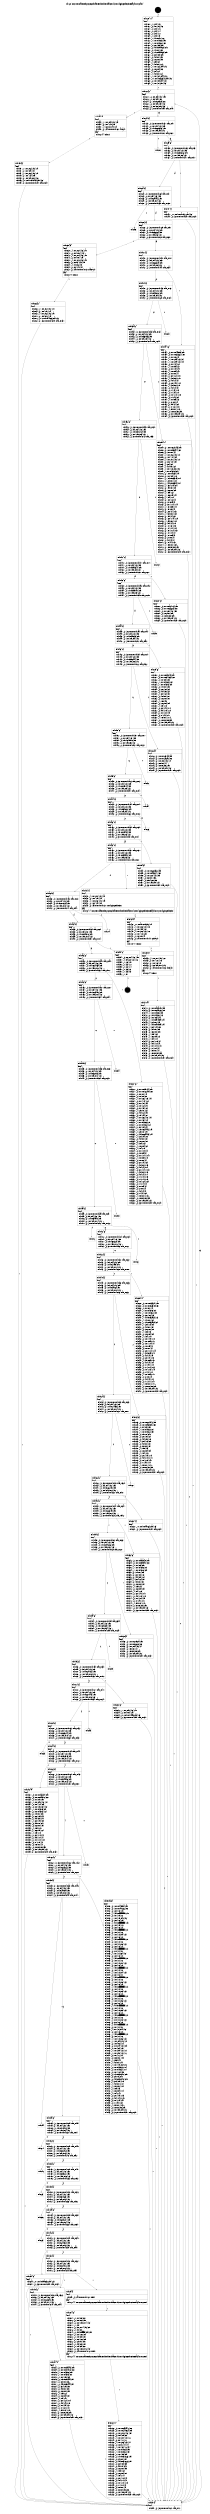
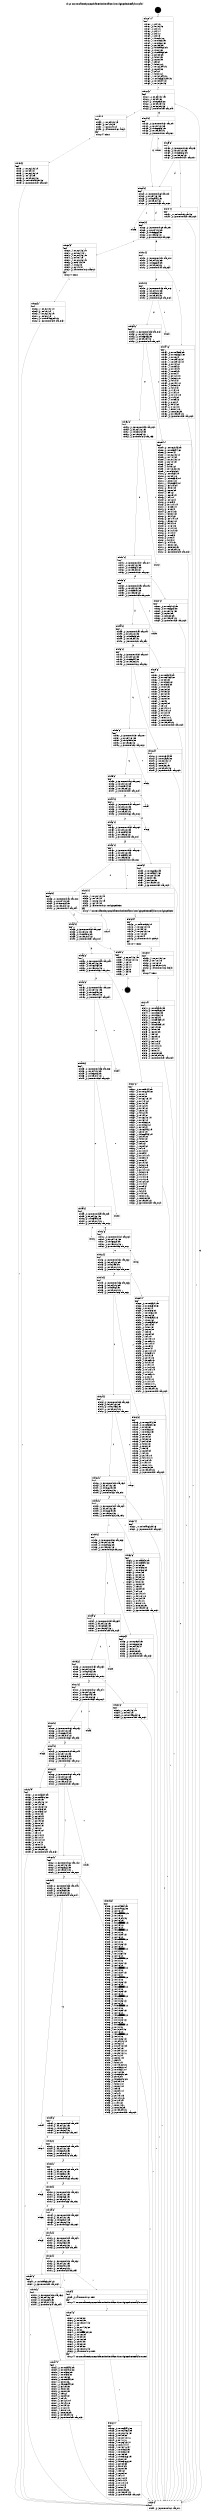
(169, 138) -> (150, 161)
(135, 1234) -> (132, 1254)
(41, 2172) -> none
